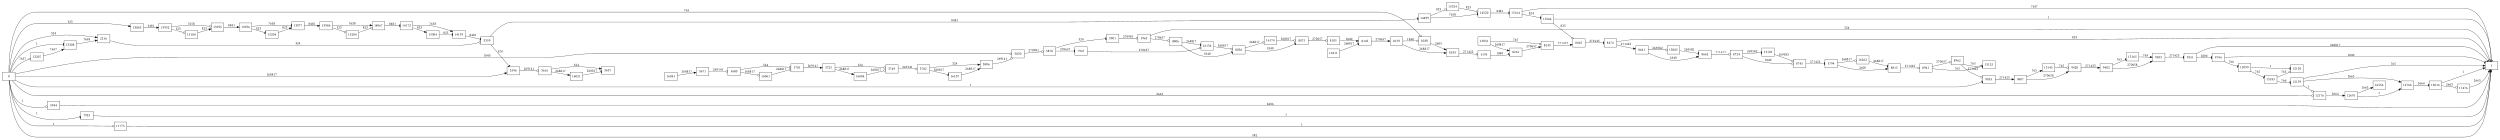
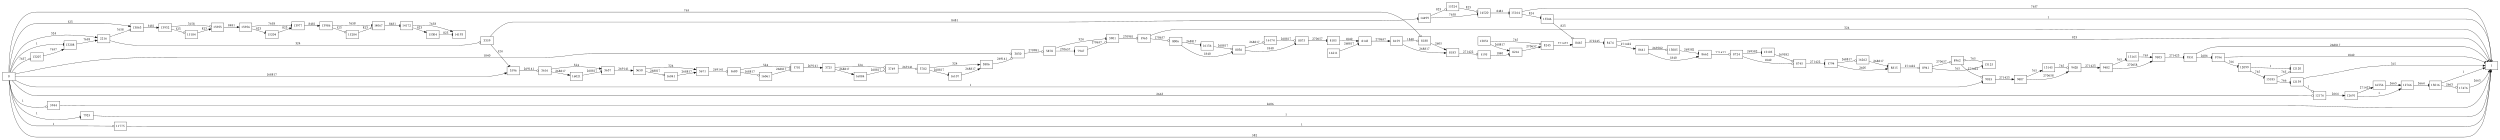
(351, 25) -> (351, 25)
none -> (119, 33)
(472, 37) -> none
(1317, 41) -> (1317, 41)
(1143, 52) -> (1096, 46)
(1972, 66) -> (1974, 60)
none -> (639, 71)
(2351, 78) -> (2392, 85)
(2365, 88) -> (2365, 88)
